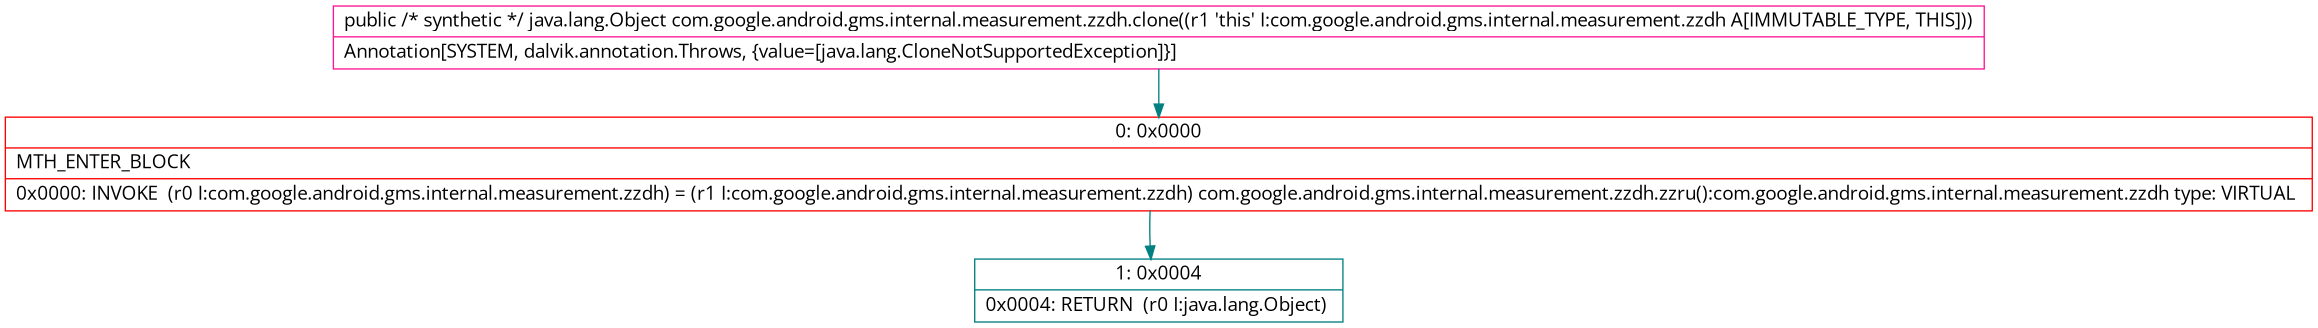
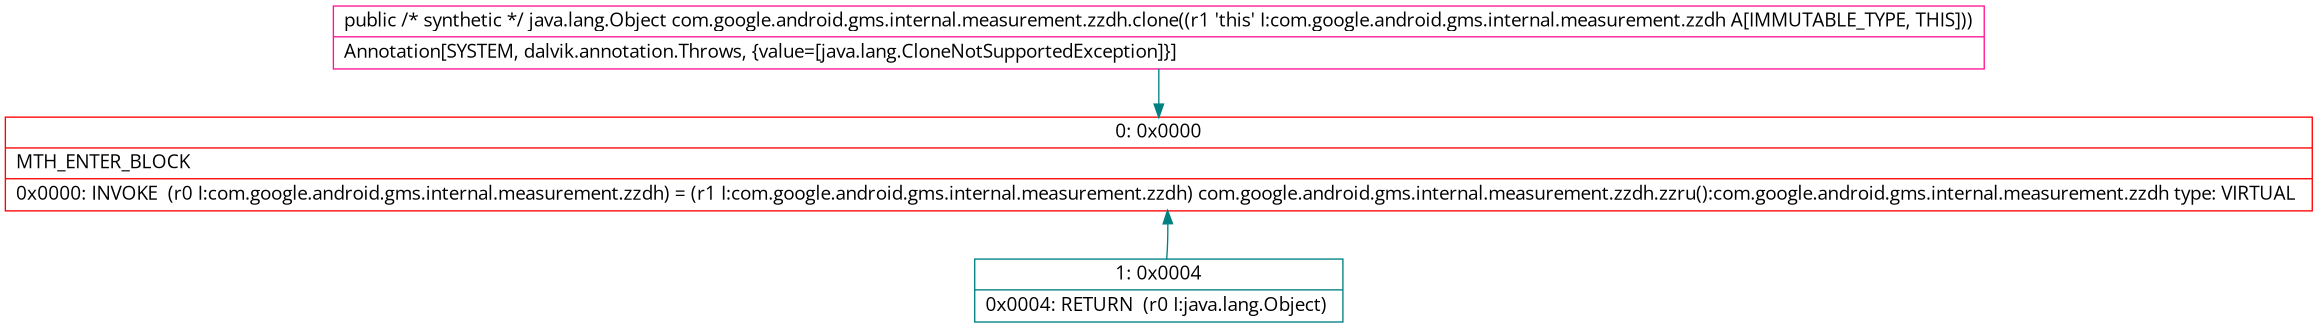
(1150, 228) -> (1168, 242)
